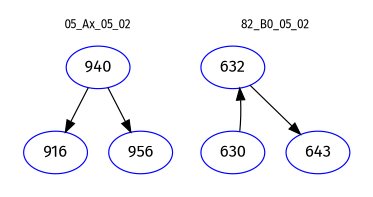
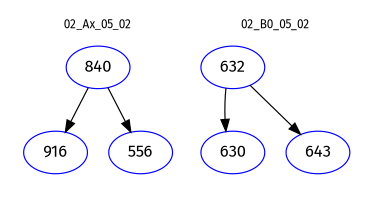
(98, 25) -> (98, 25)
(275, 25) -> (275, 25)
(98, 67) -> (98, 67)
(241, 116) -> (225, 104)
(141, 152) -> (141, 152)
